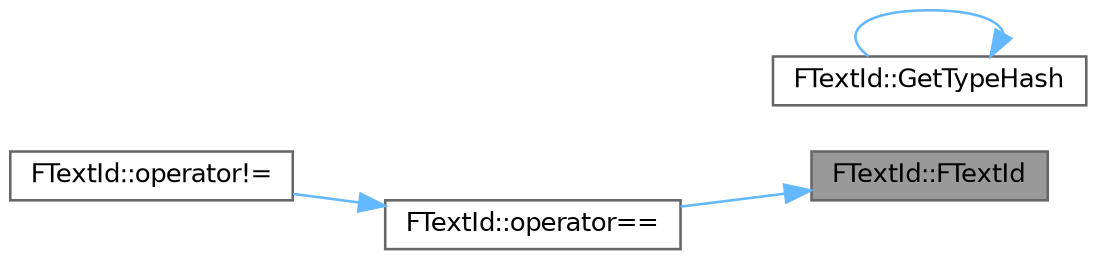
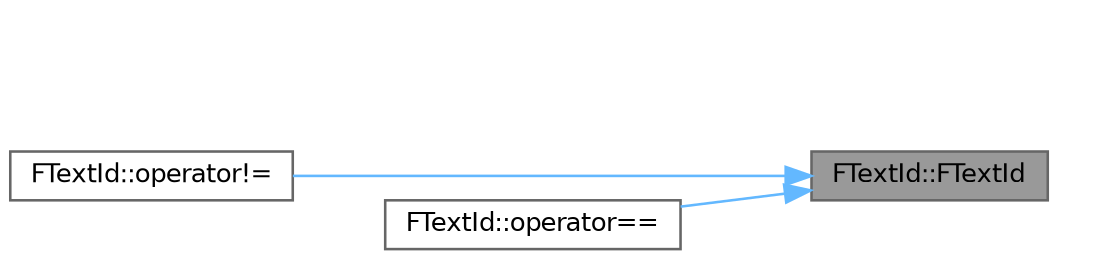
(930, 81) -> none
(326, 198) -> (539, 176)
